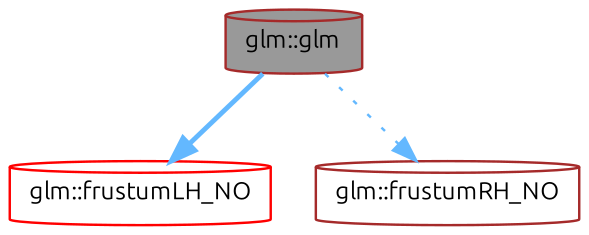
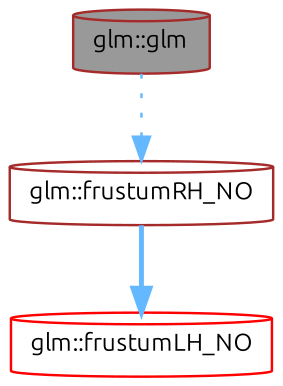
(226, 109) -> (141, 256)
